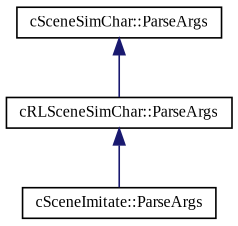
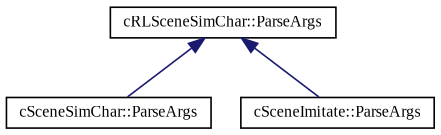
(119, 76) -> (160, 73)
